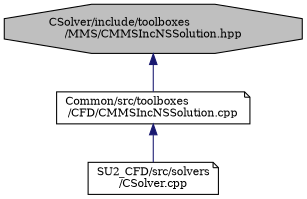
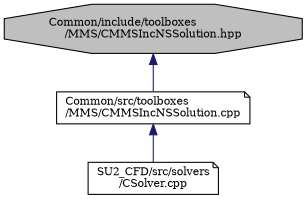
(153, 29) -> (153, 29)
(153, 108) -> (153, 108)
